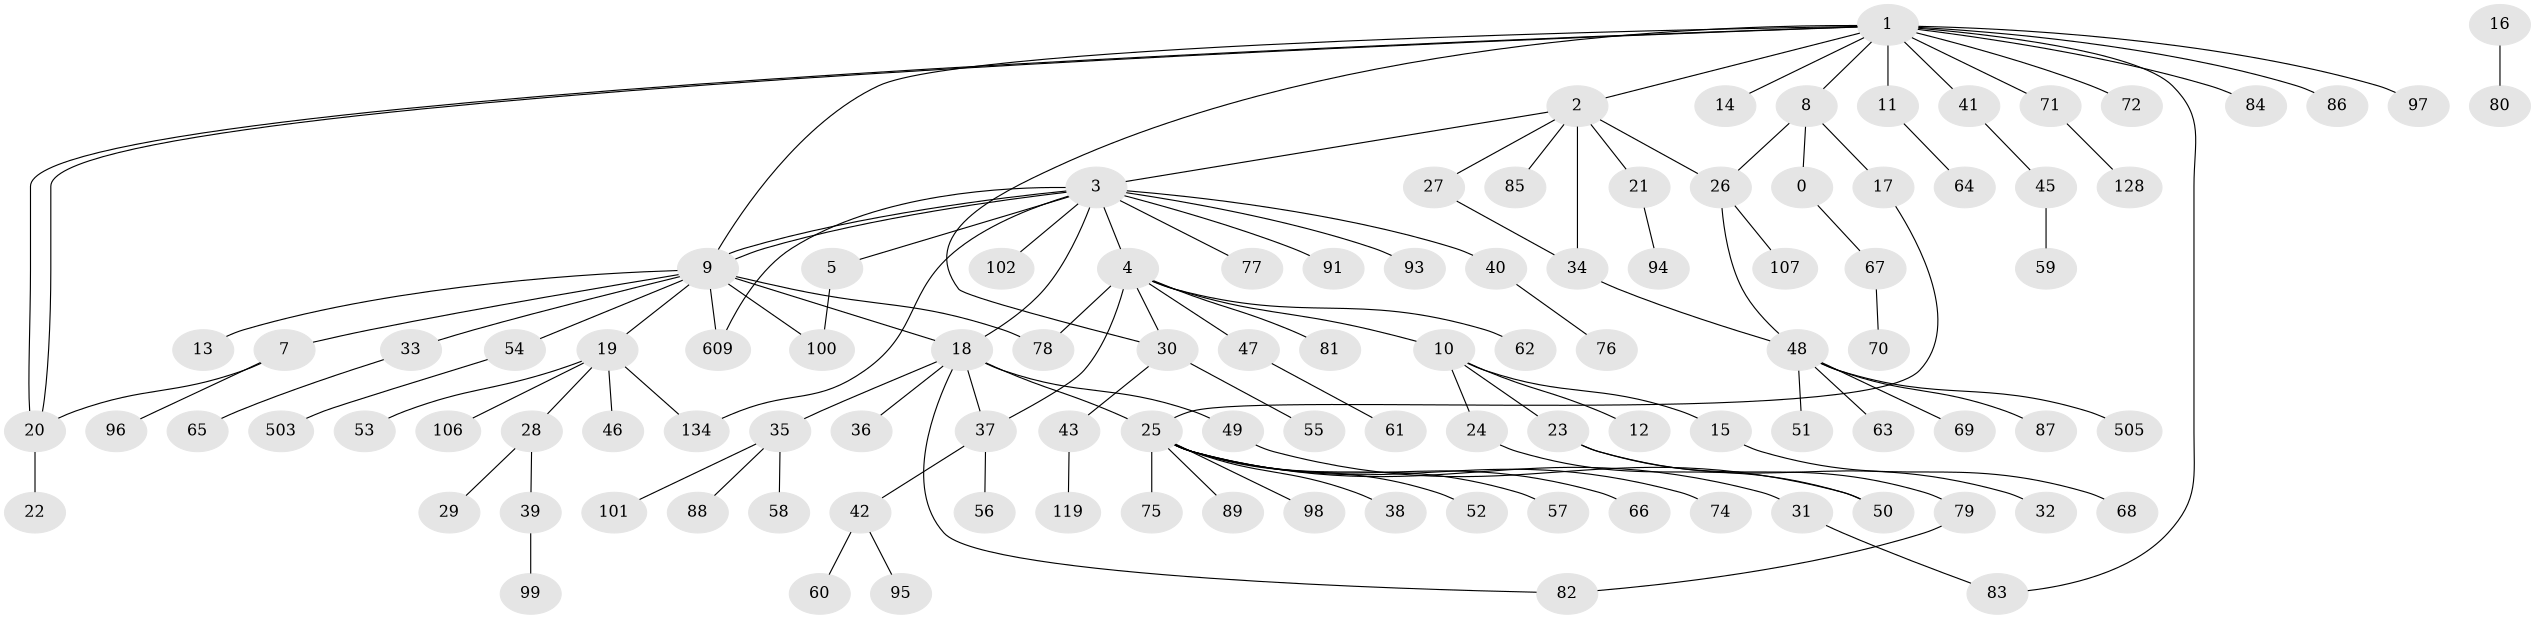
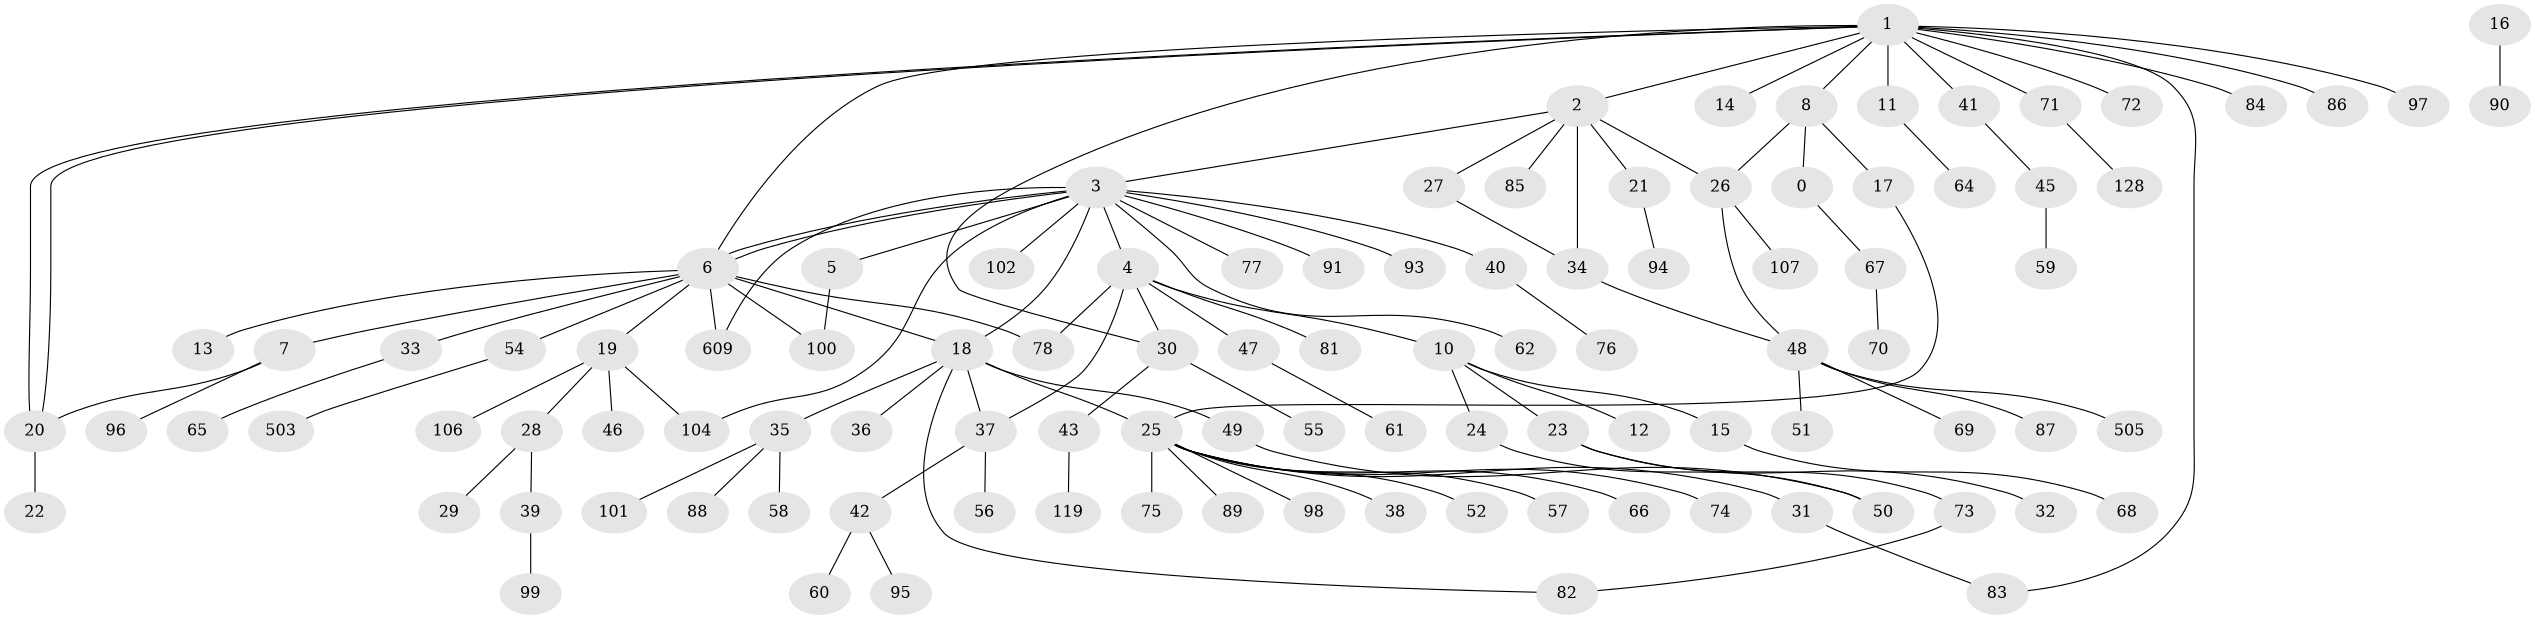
(2500, 106) -> (2500, 106)
(708, 269) -> (708, 269)
(1327, 308) -> (1345, 316)
(365, 431) -> none
(697, 431) -> (697, 431)
(1883, 431) -> none
(1965, 513) -> (1965, 513)
